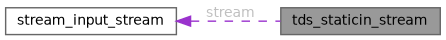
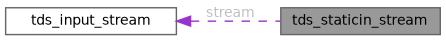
(91, 21) -> (91, 21)
